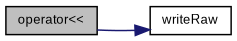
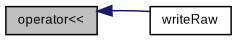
(116, 31) -> (131, 11)
